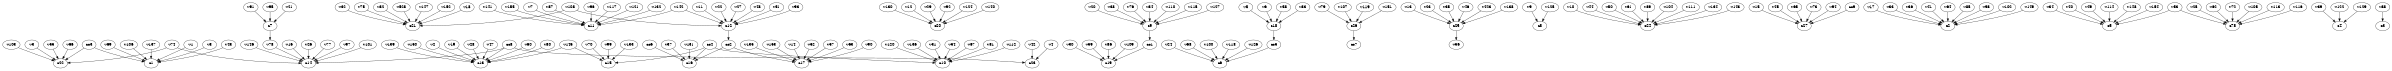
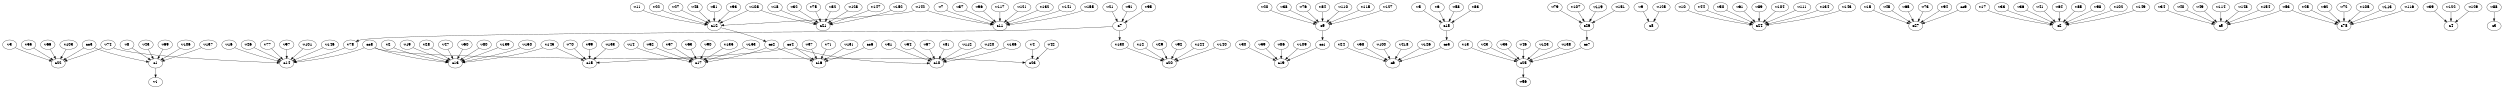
(401, 7) -> (853, 7)
(1487, 7) -> (1544, 45)
none -> (1120, 34)
none -> (829, 45)
(1231, 45) -> (1404, 45)
(172, 54) -> (156, 71)
none -> (1557, 56)
